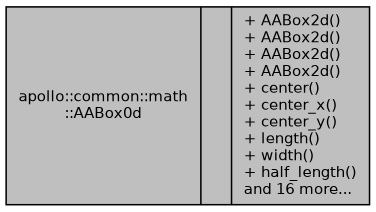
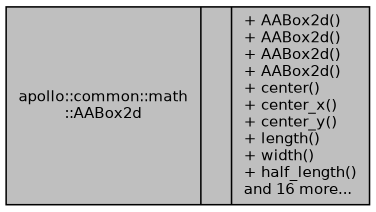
(104, 113) -> (104, 113)
